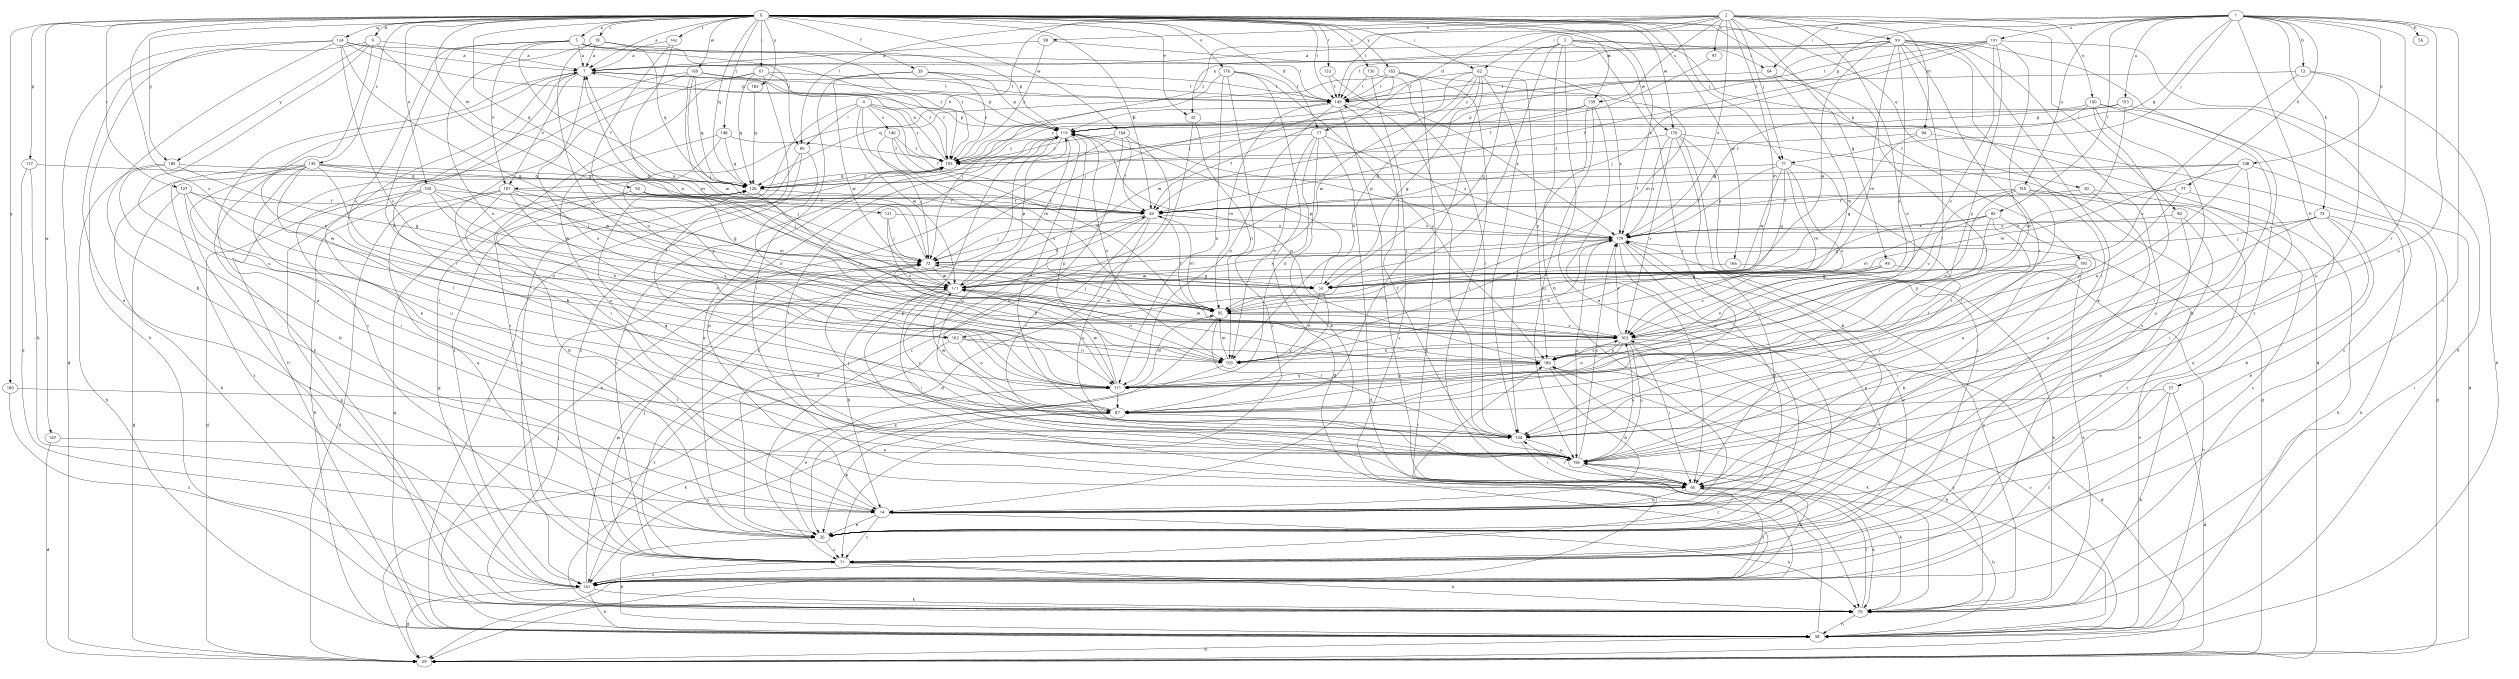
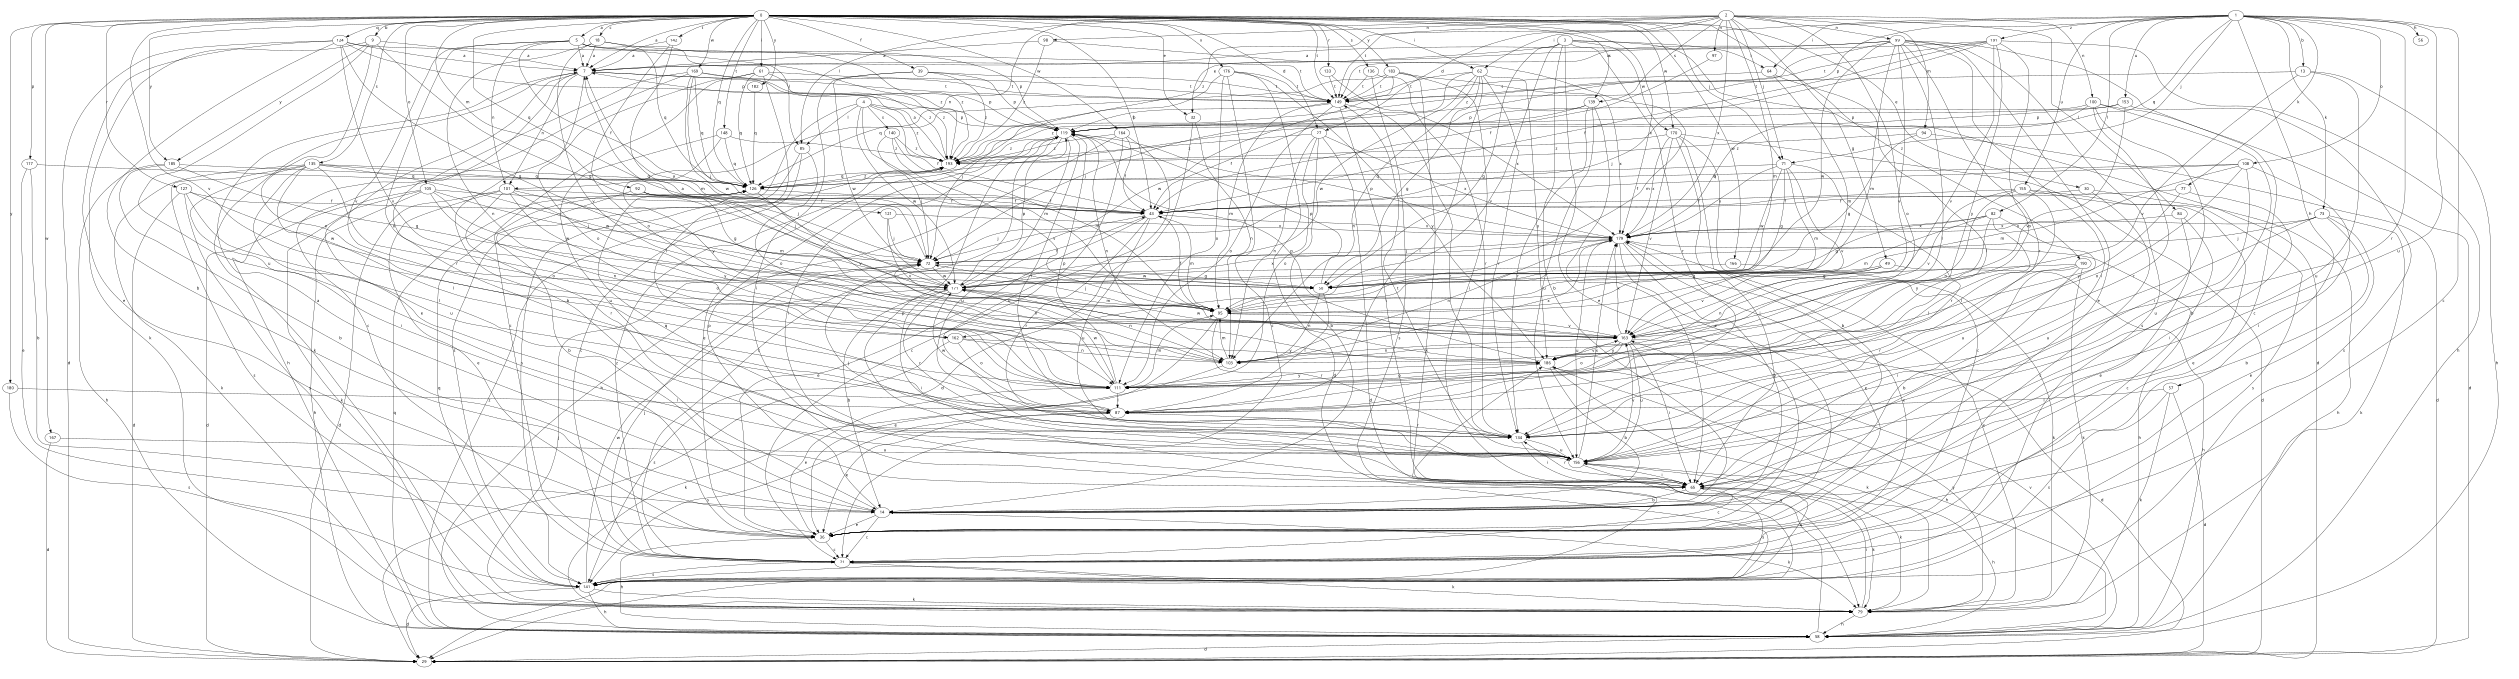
(2310, 460) -> (2108, 381)
